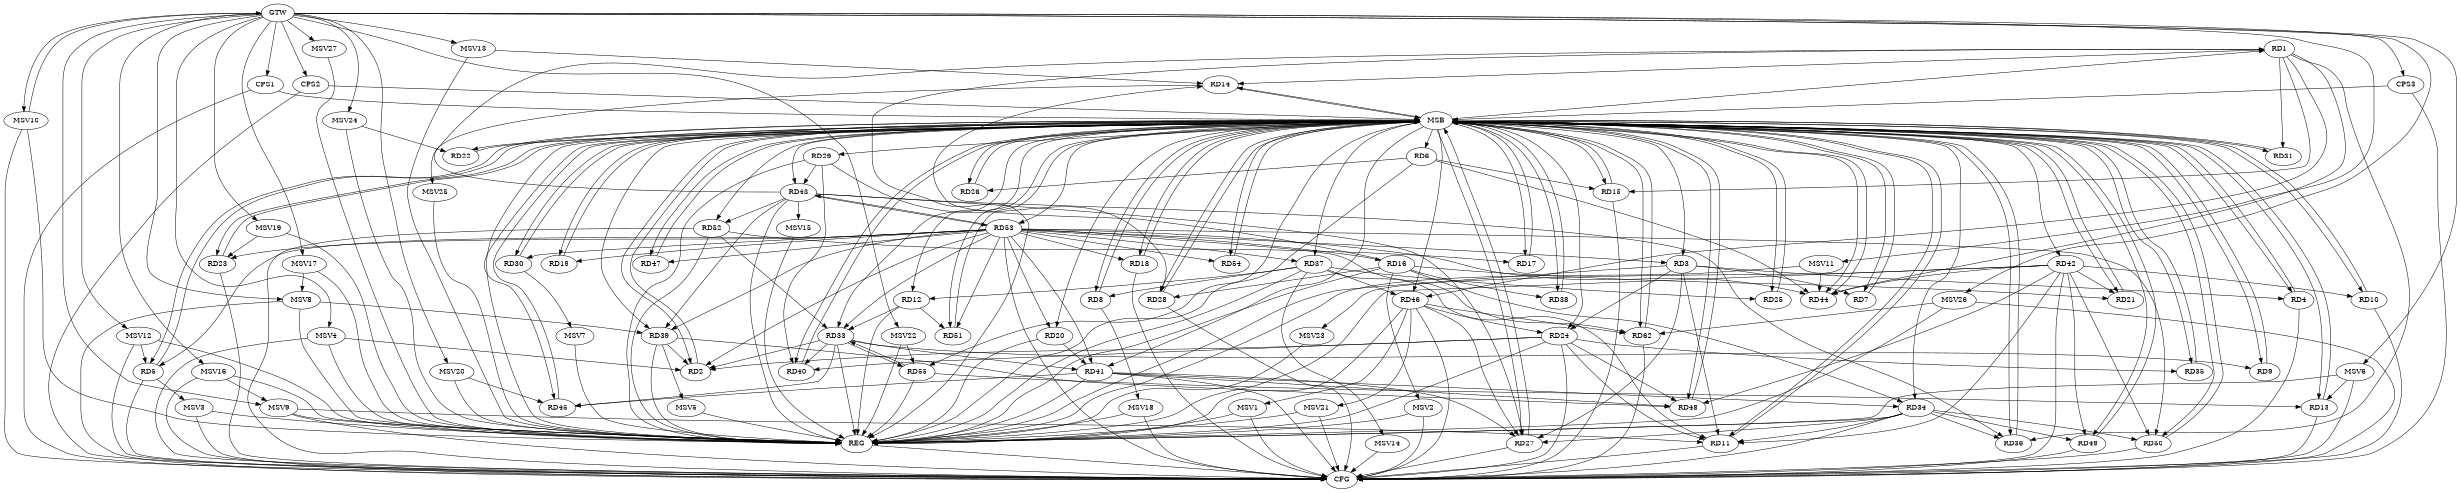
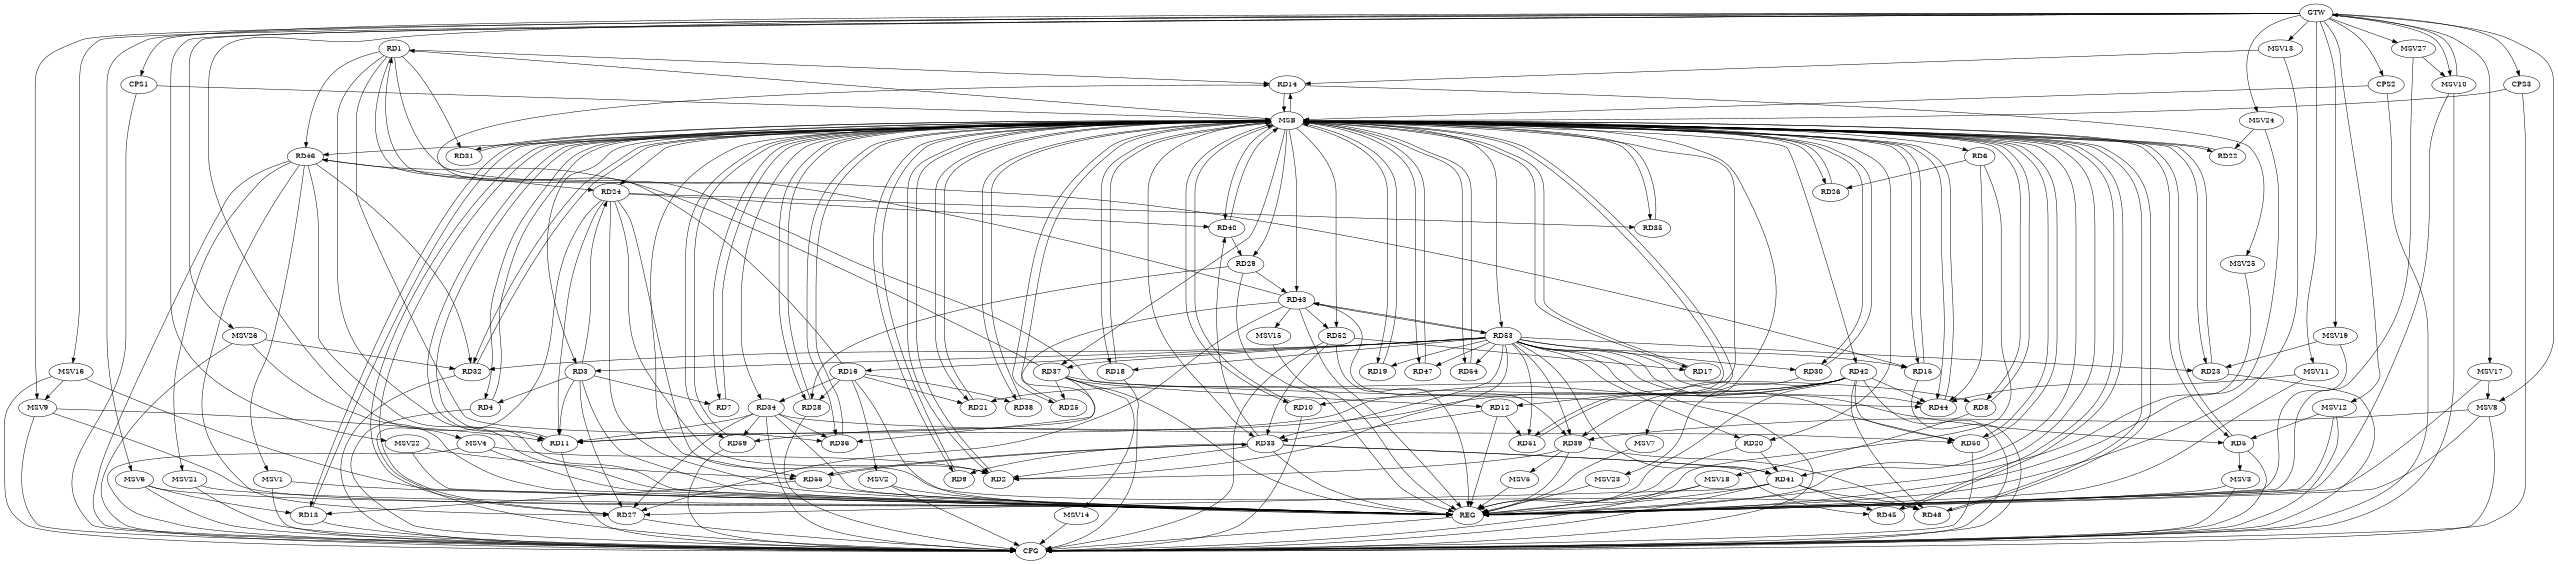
none -> (2432, 65)
(1509, 173) -> (1711, 353)
(815, 256) -> (1235, 243)
(1642, 336) -> (472, 372)
(452, 372) -> none
(1464, 388) -> none
(2088, 444) -> (737, 444)
